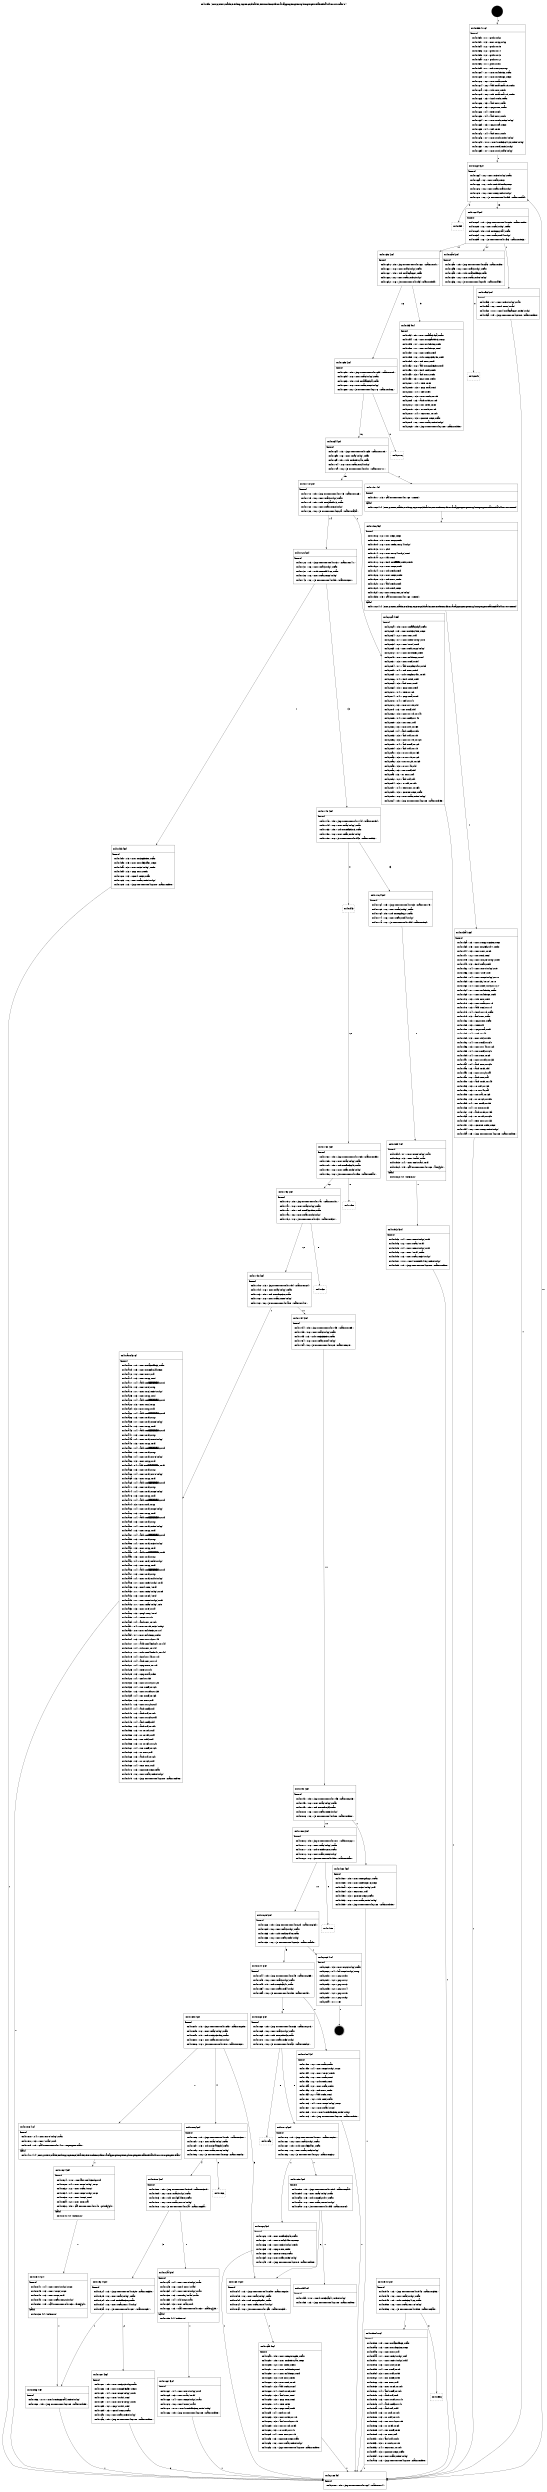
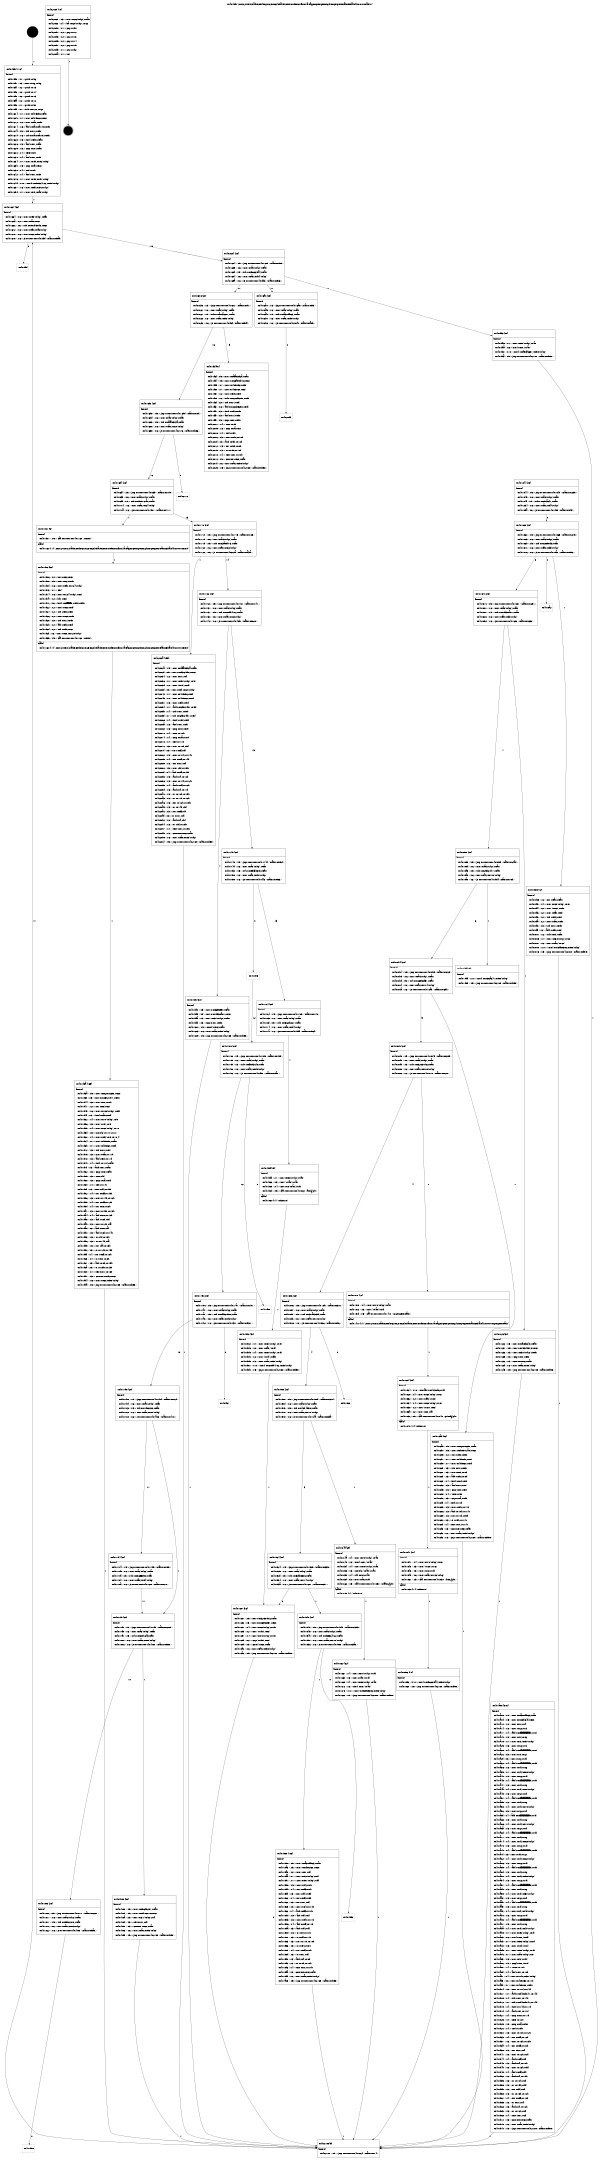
(227, 1402) -> (172, 1517)
(446, 1896) -> (266, 1489)
(287, 1929) -> none
(319, 2021) -> (566, 720)
(253, 2160) -> (421, 1017)
(80, 2347) -> (314, 1600)
